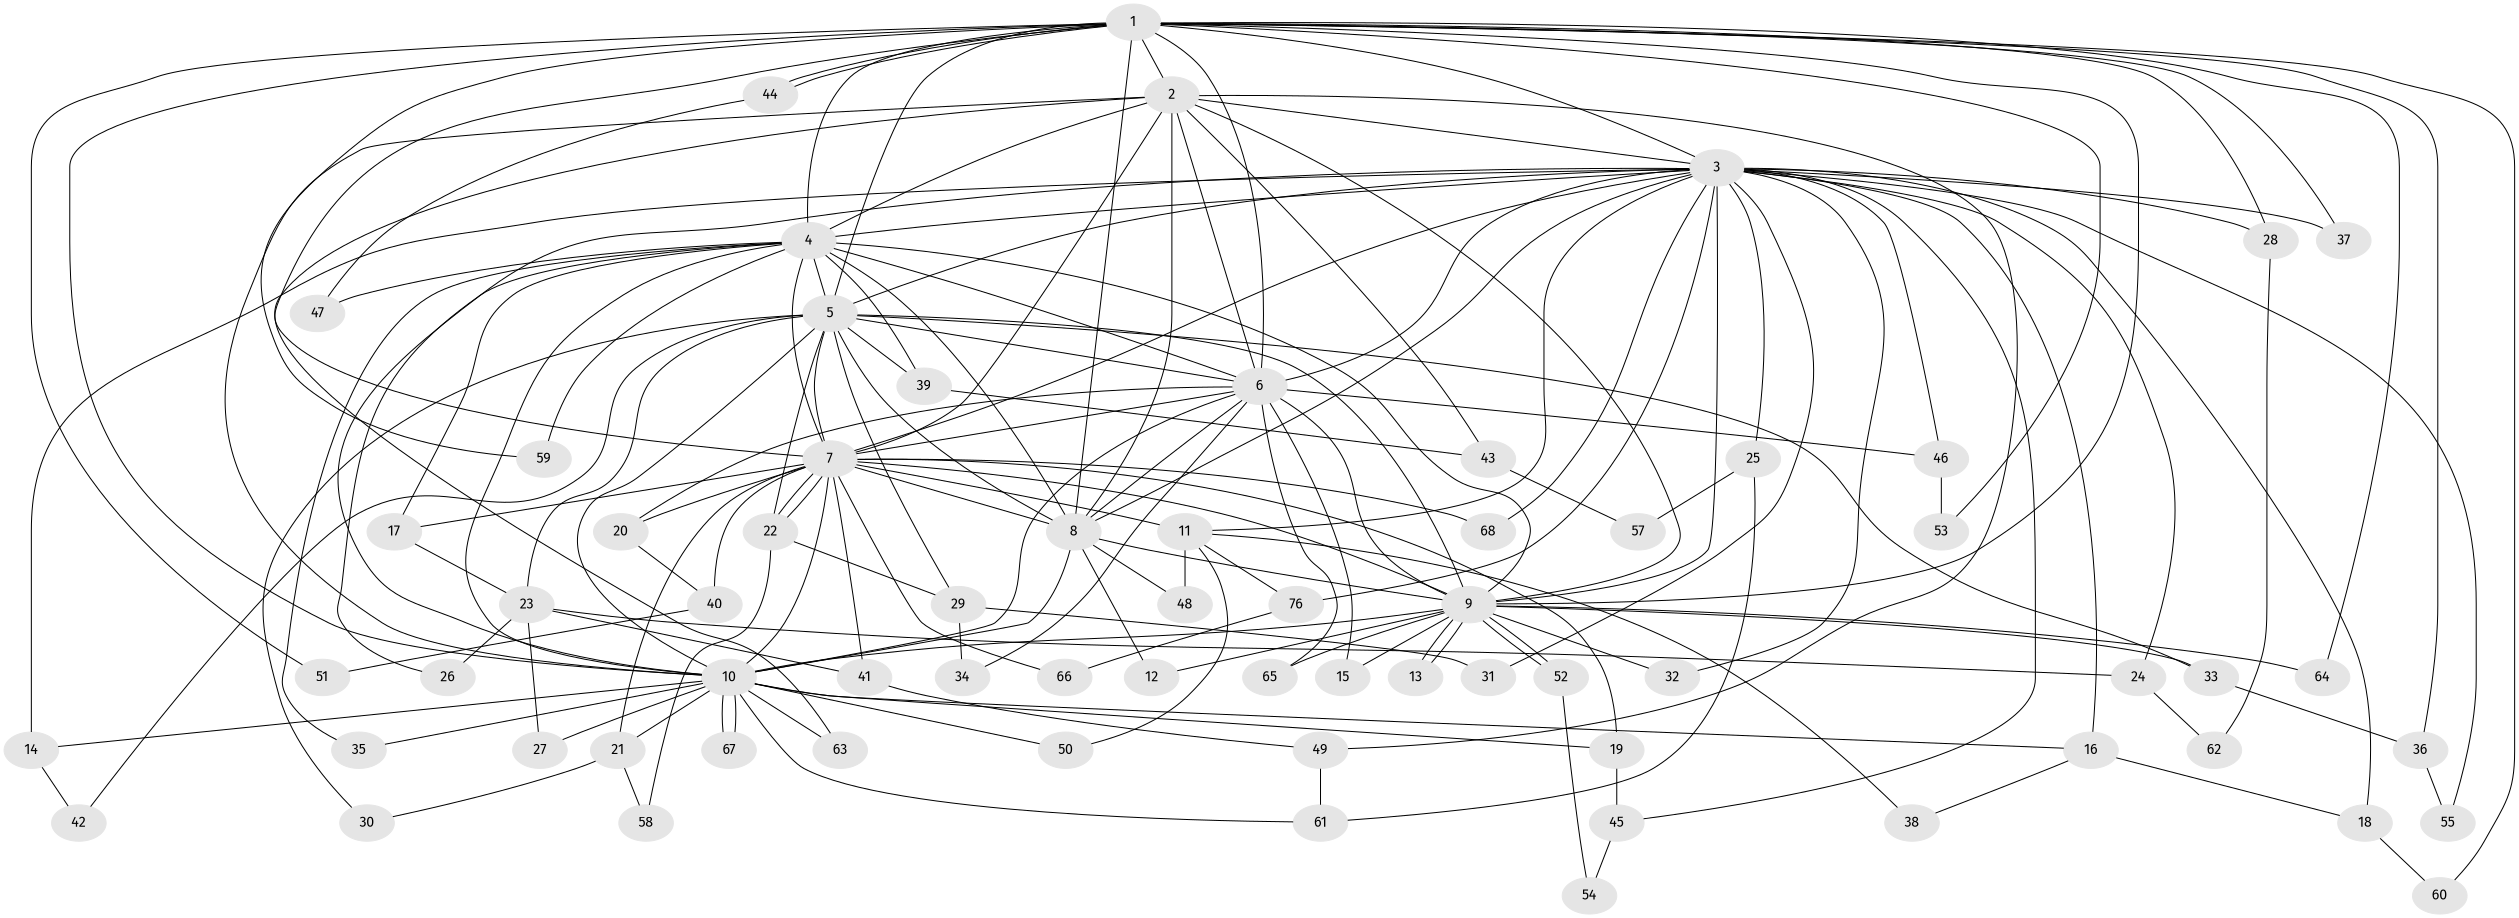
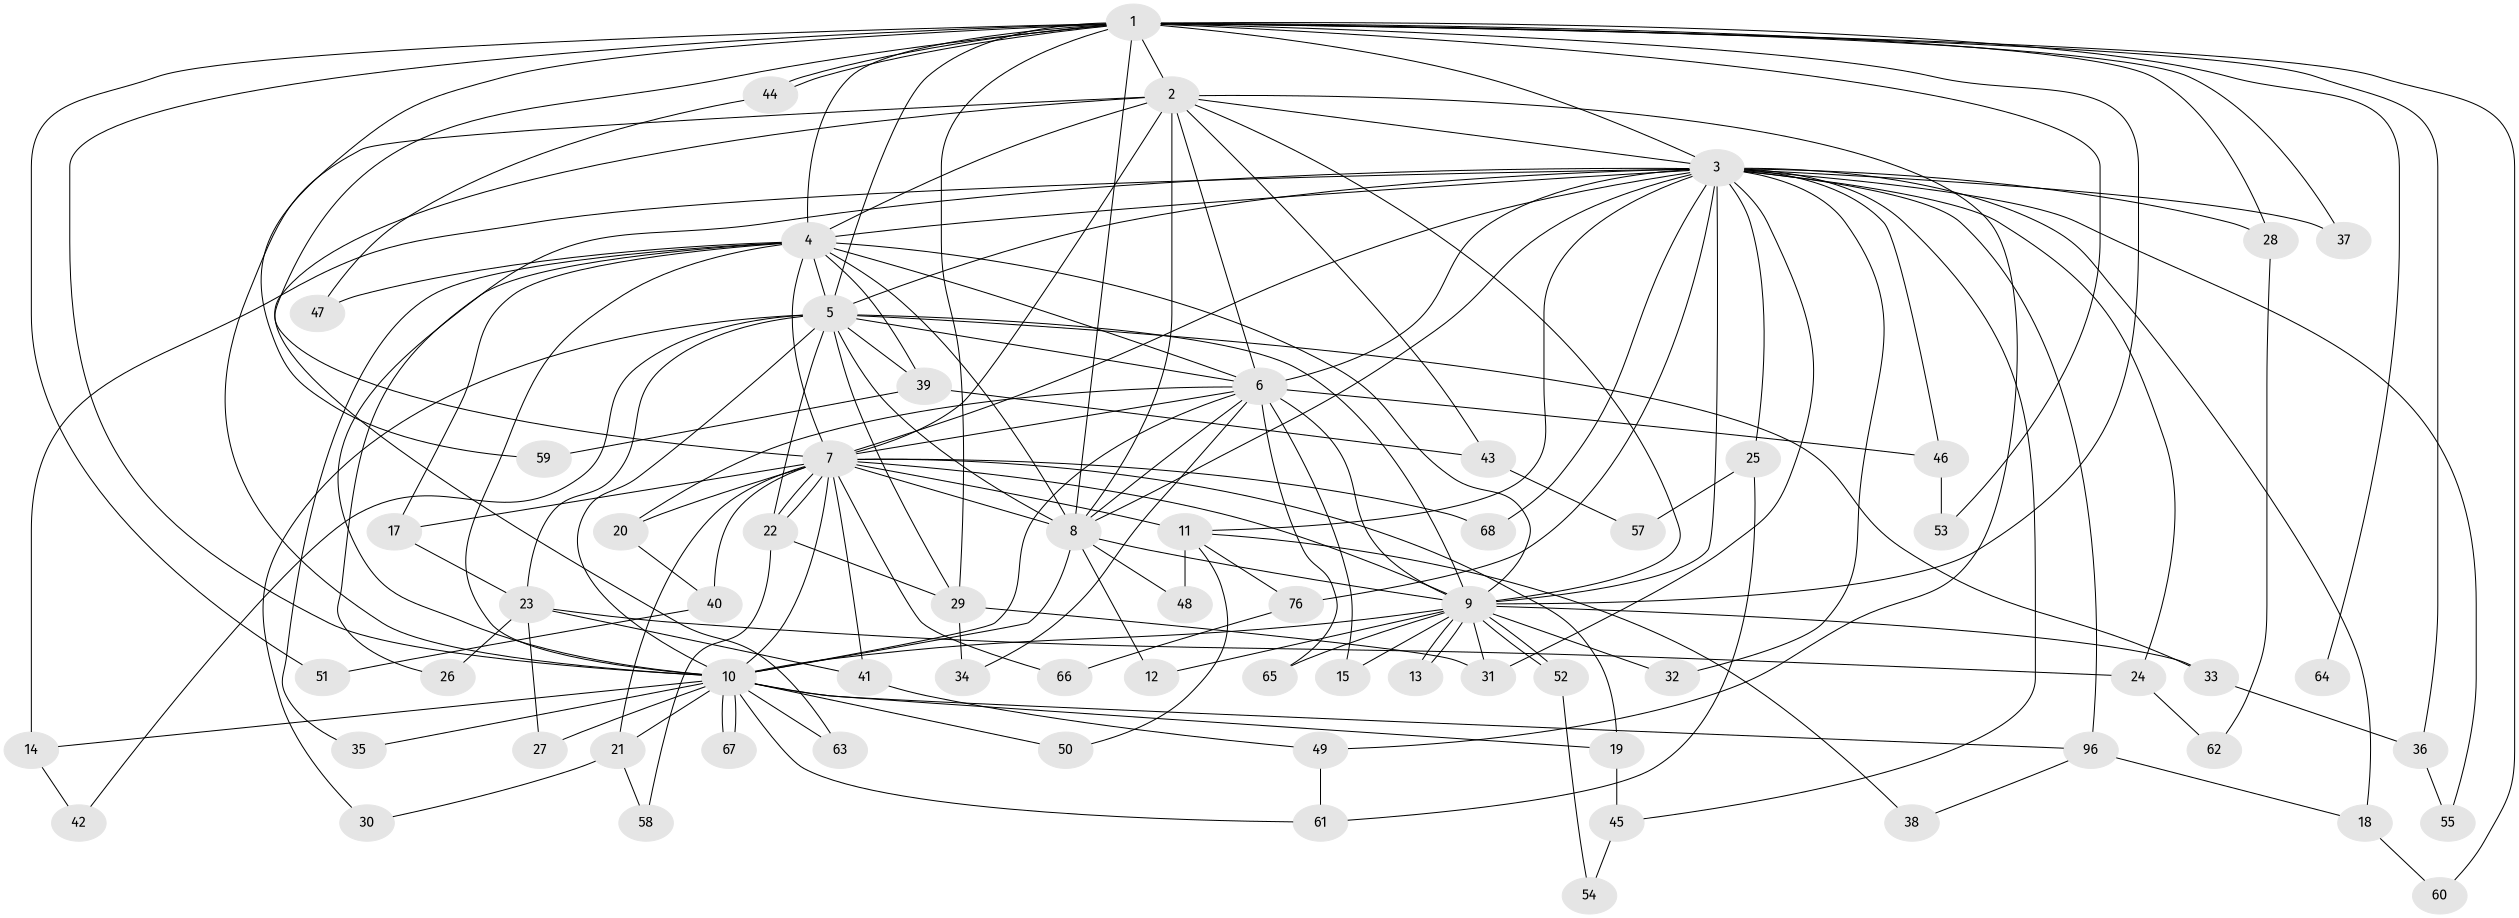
(1252, 193) -> (942, 262)
(643, 320) -> (734, 423)
(814, 386) -> none
(1898, 623) -> (1479, 641)
(2091, 750) -> (2091, 750)
